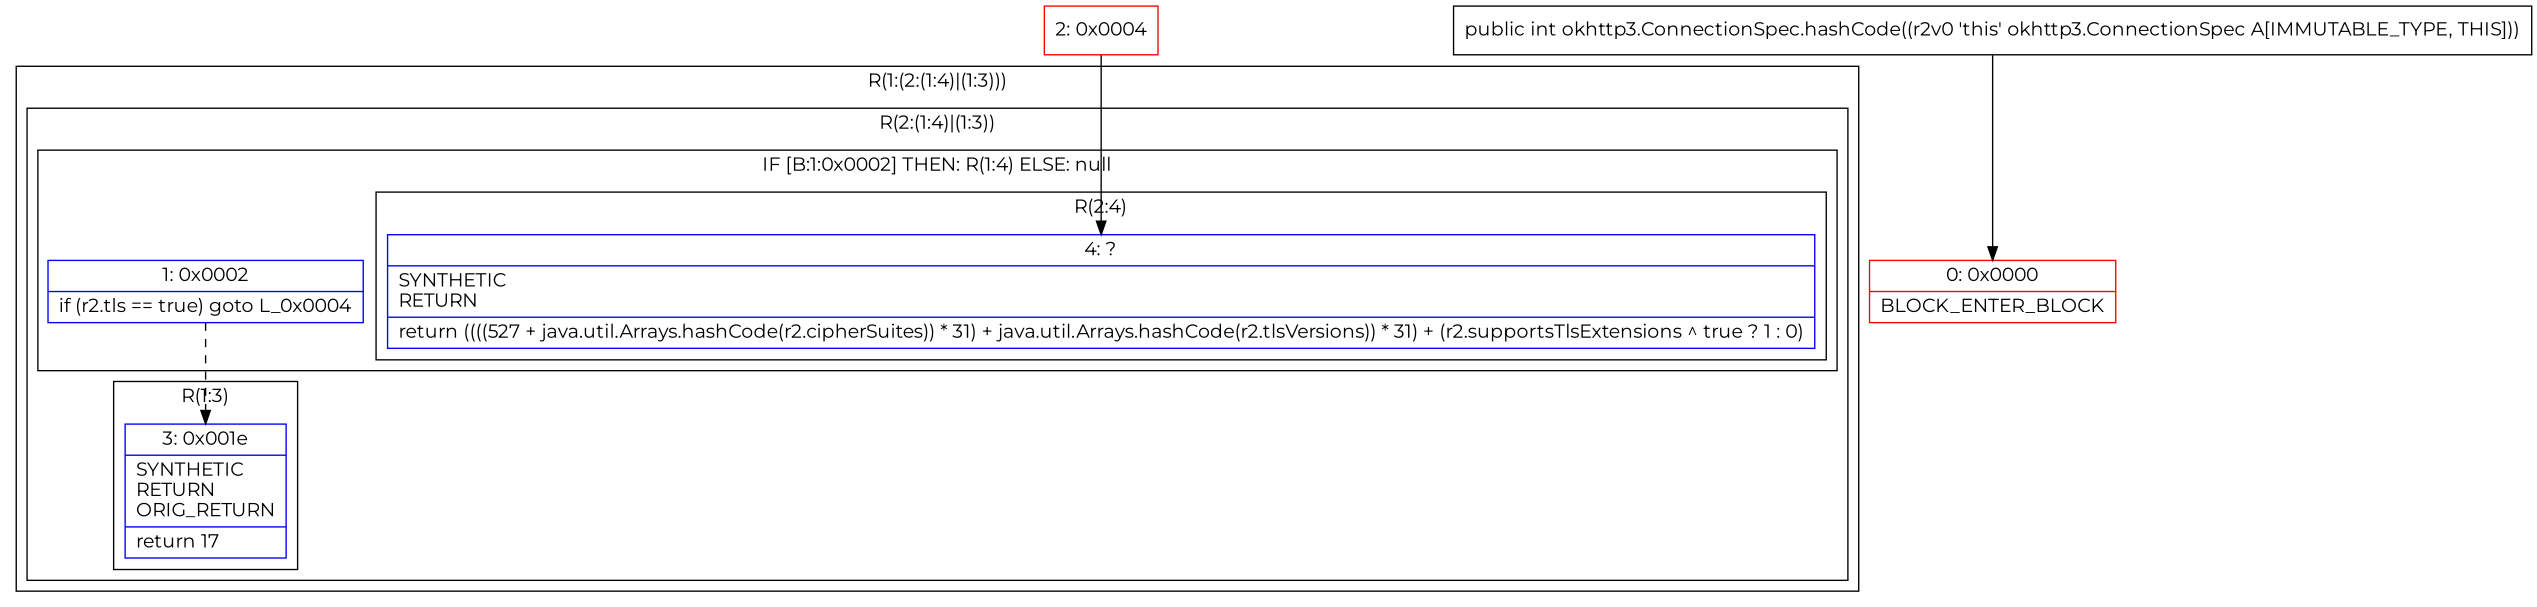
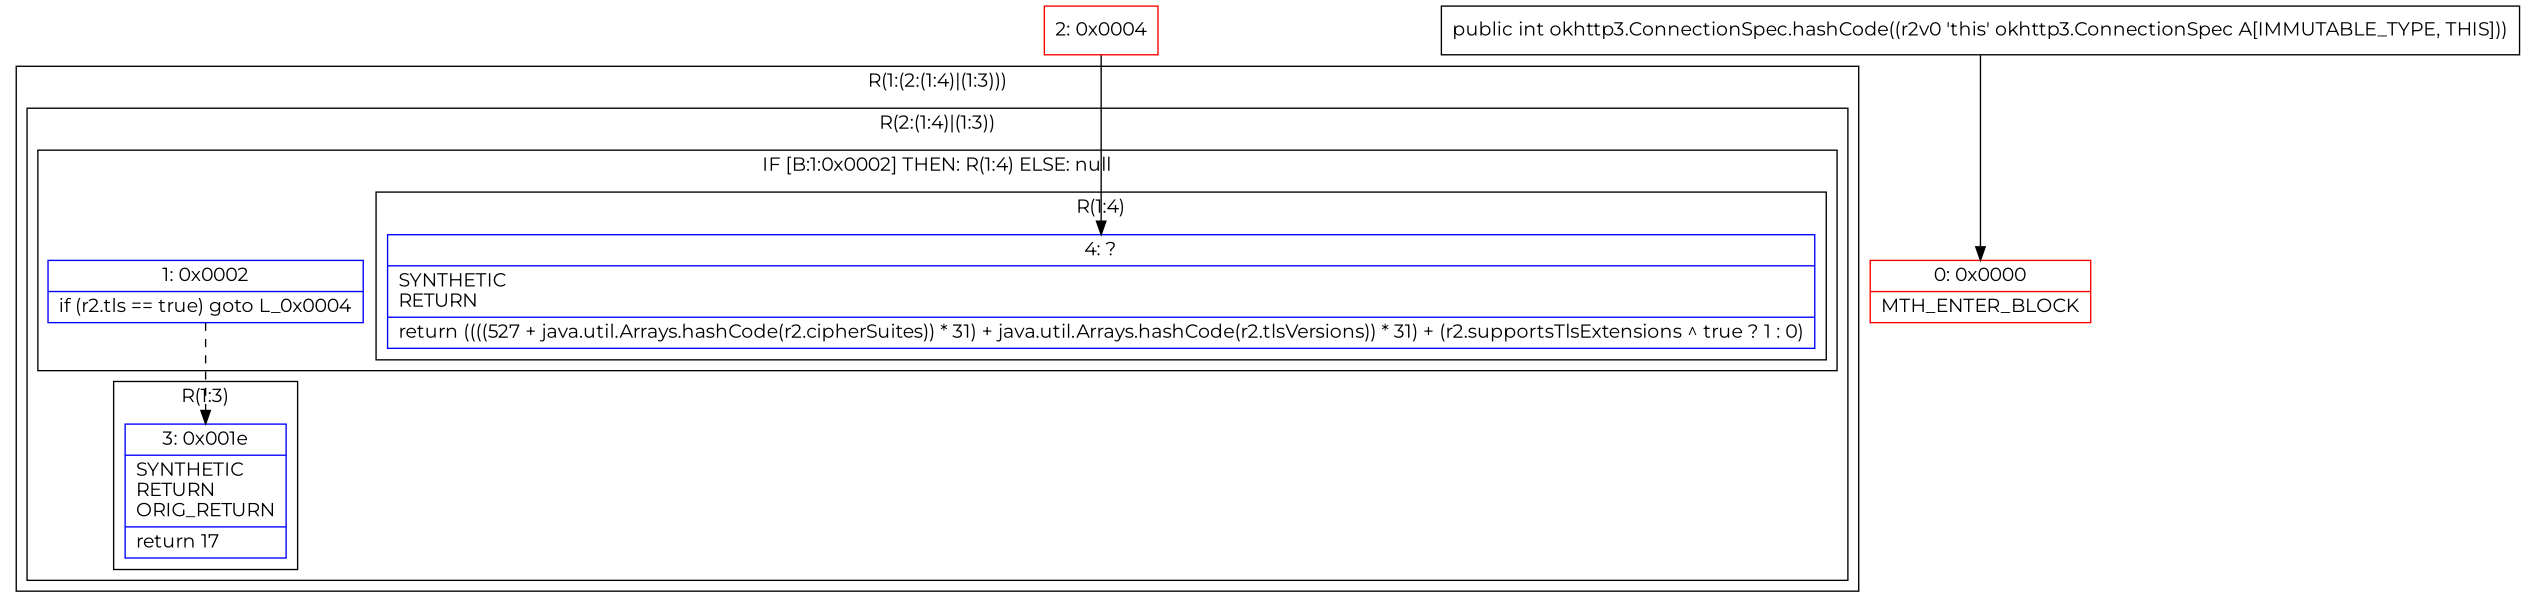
(1101, 208) -> (1101, 208)
(1993, 306) -> (1980, 306)
